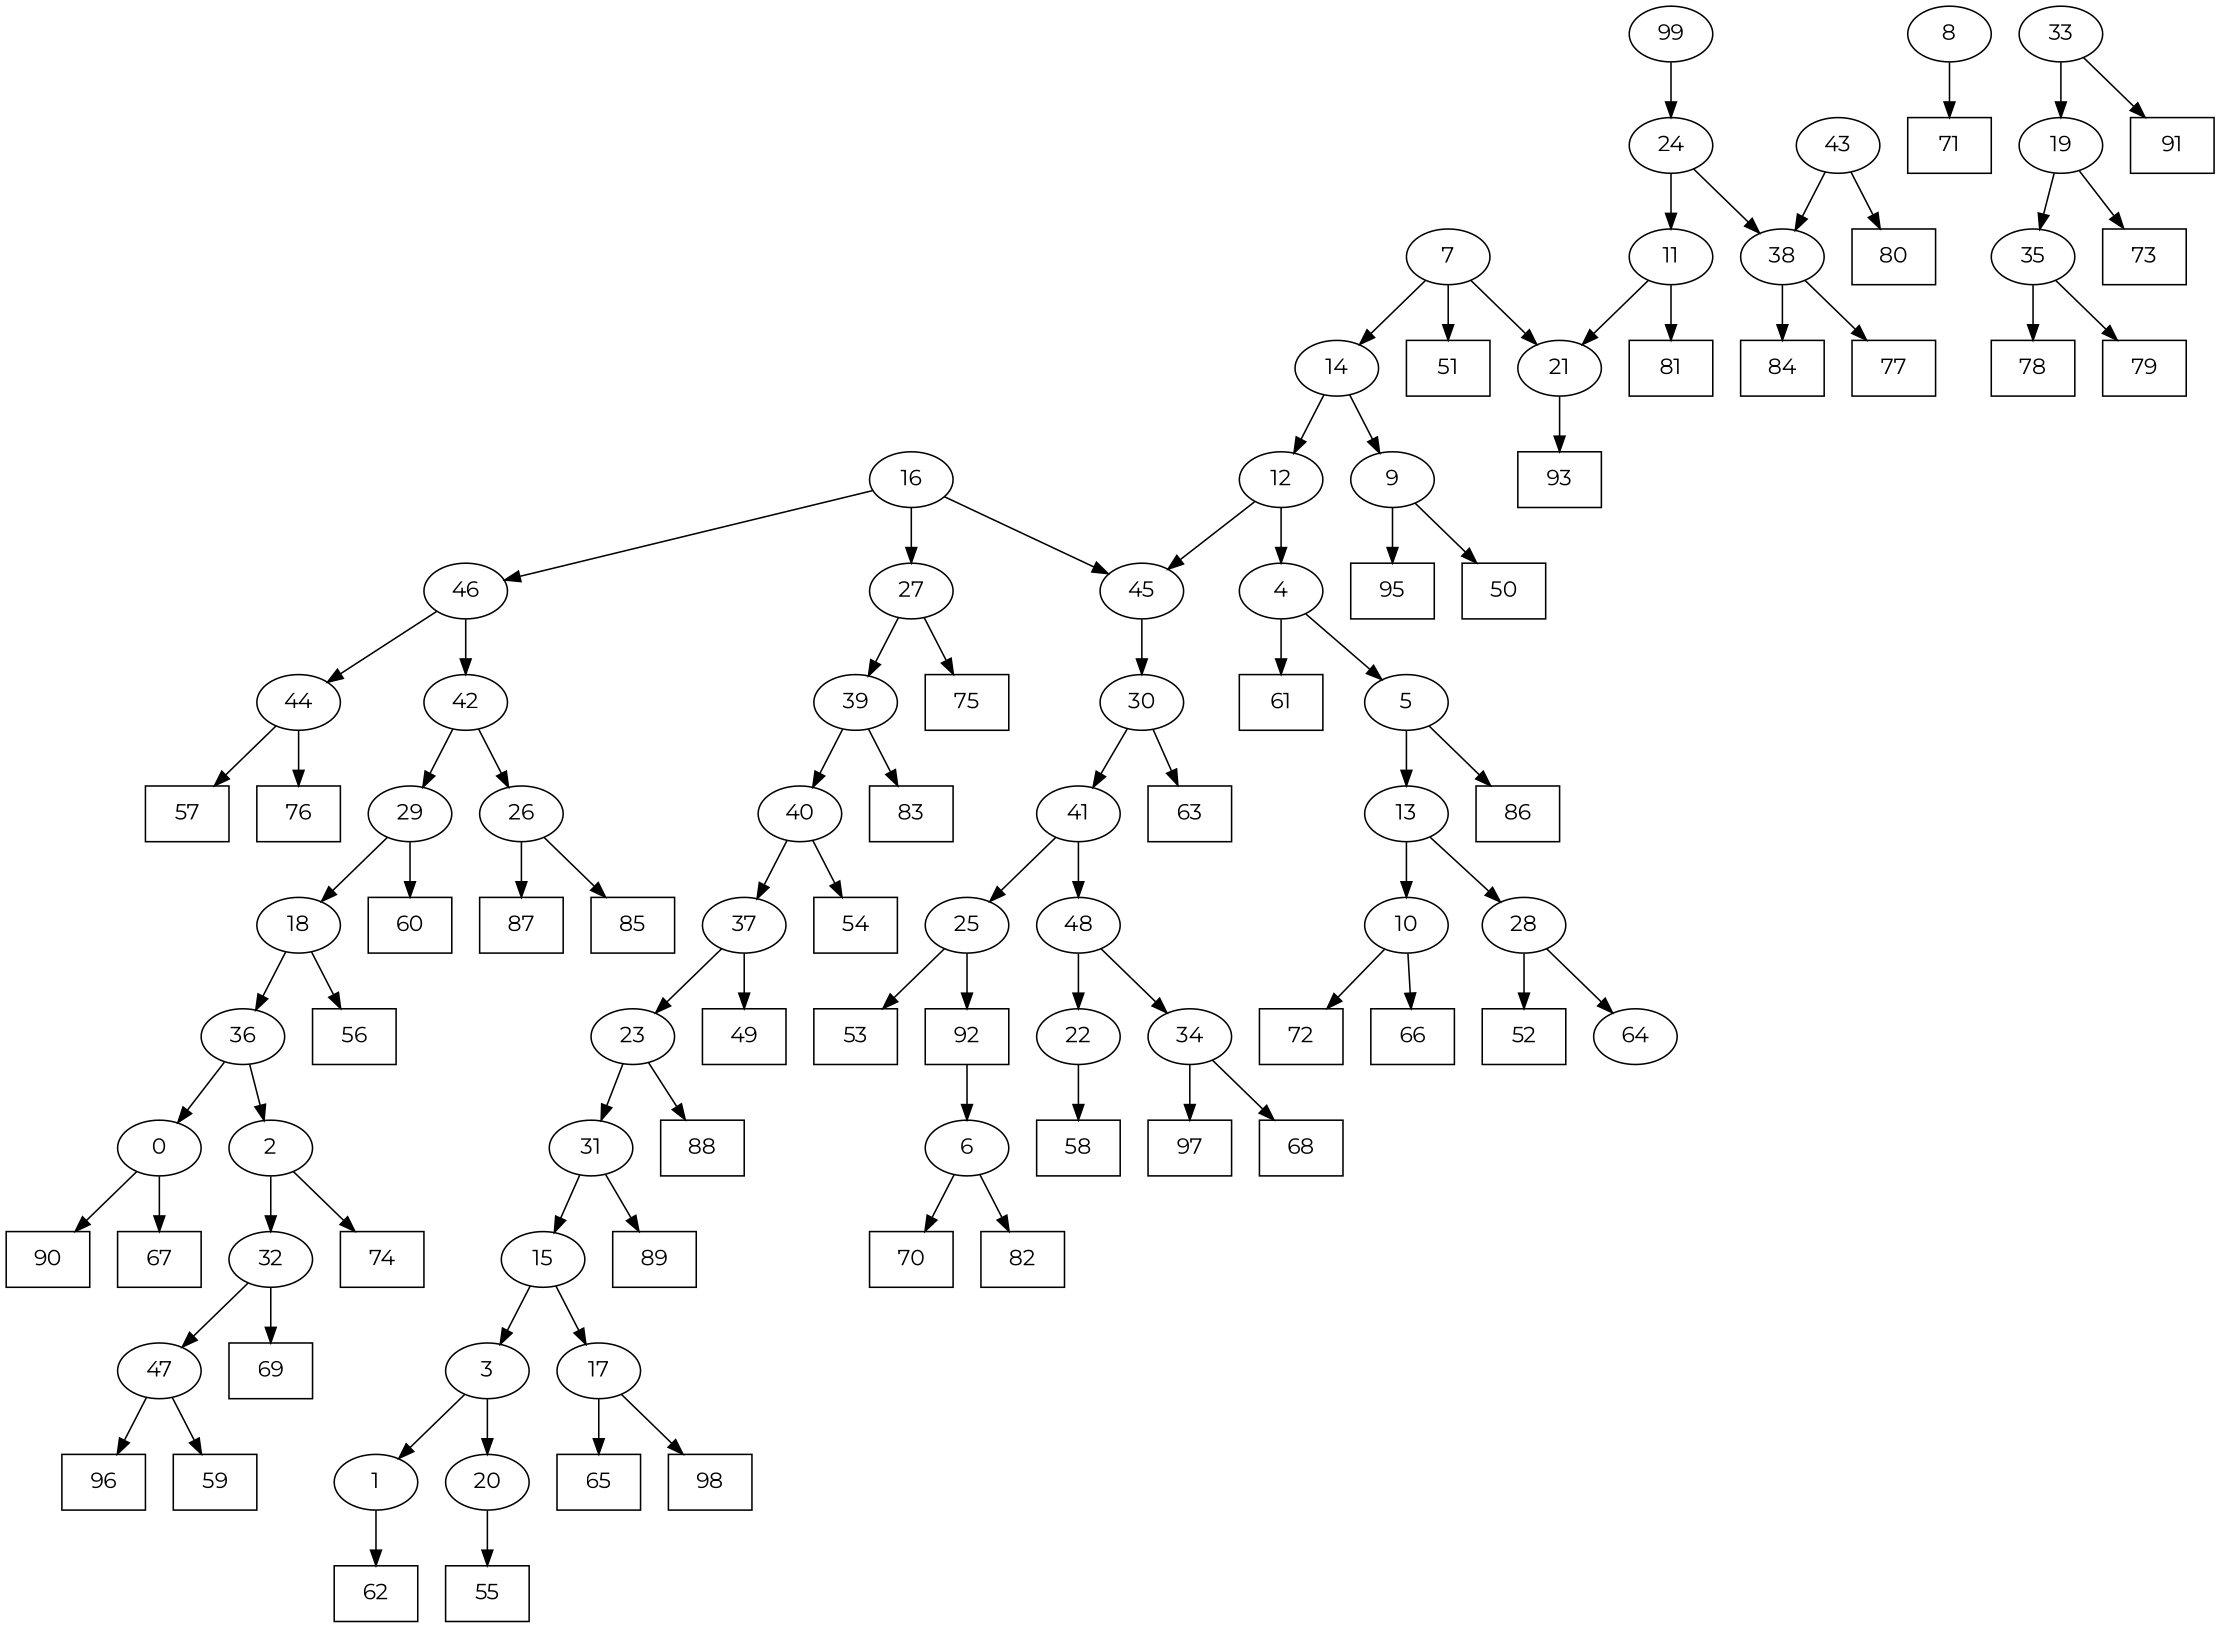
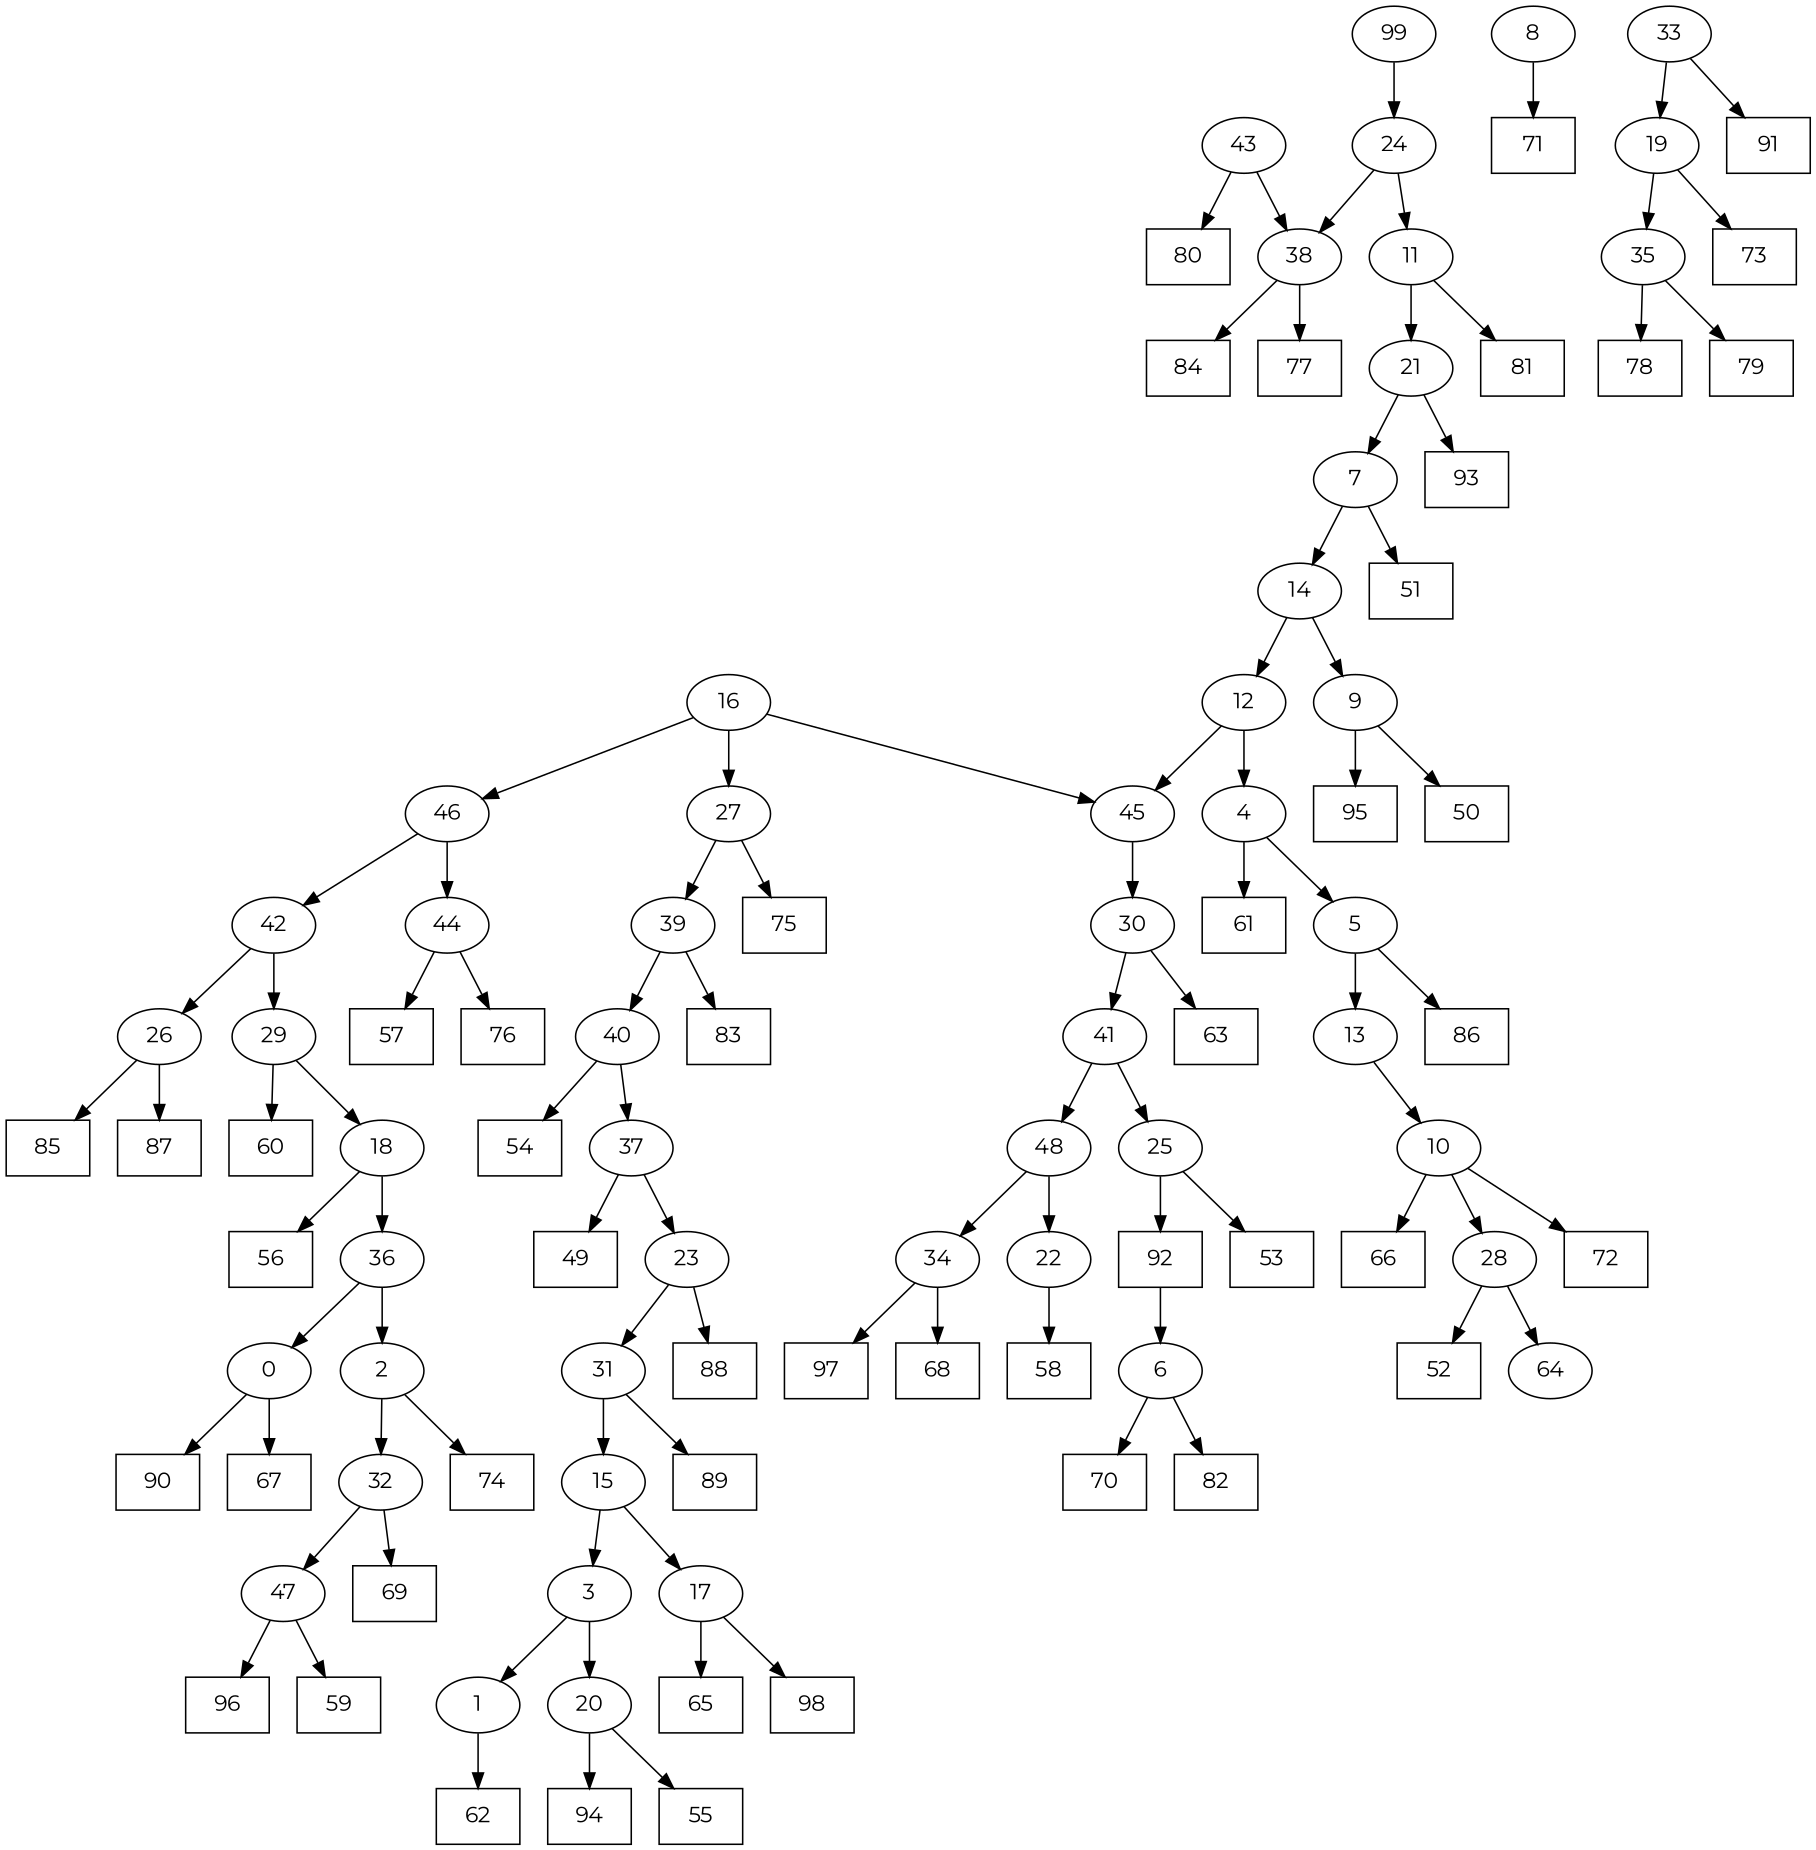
(1498, 307) -> (1387, 417)
(1459, 864) -> (1463, 1197)
none -> (589, 1816)
